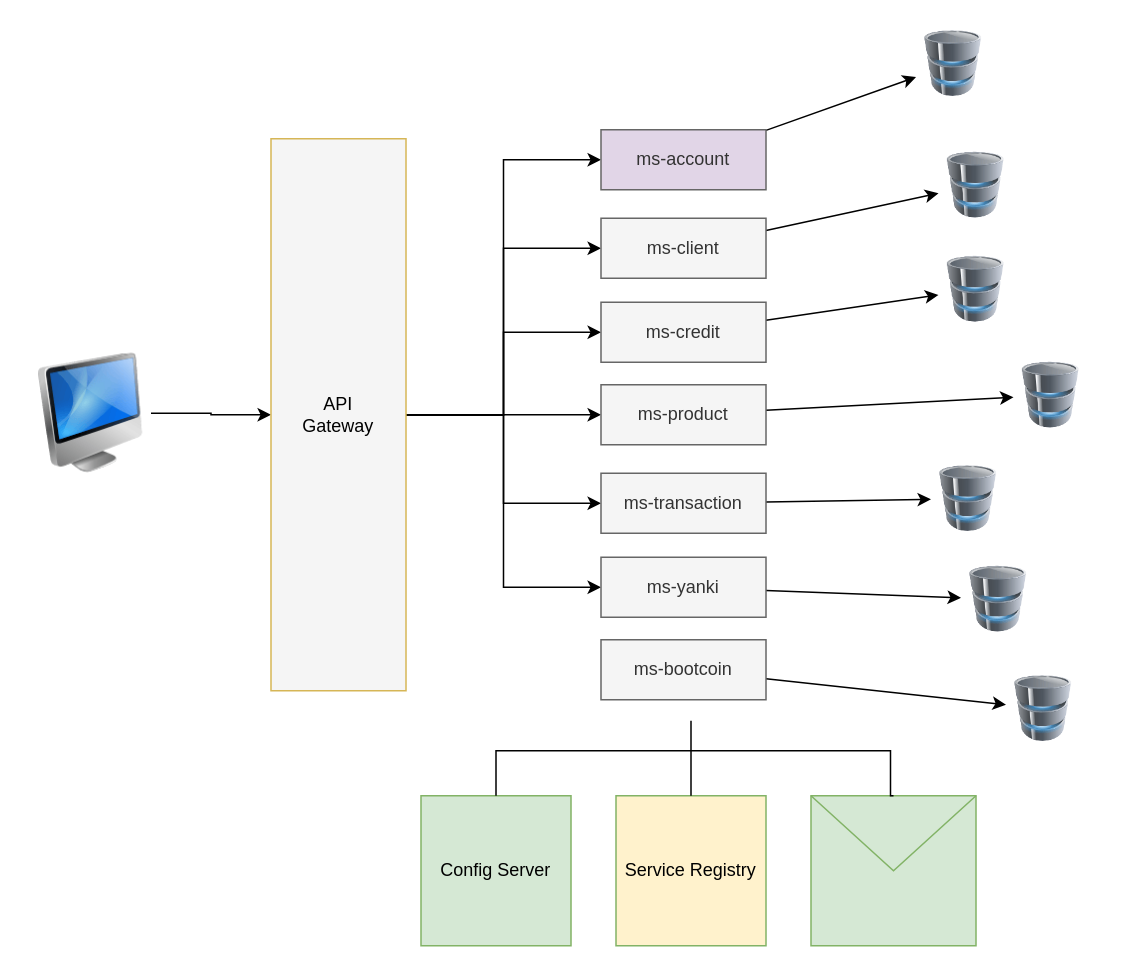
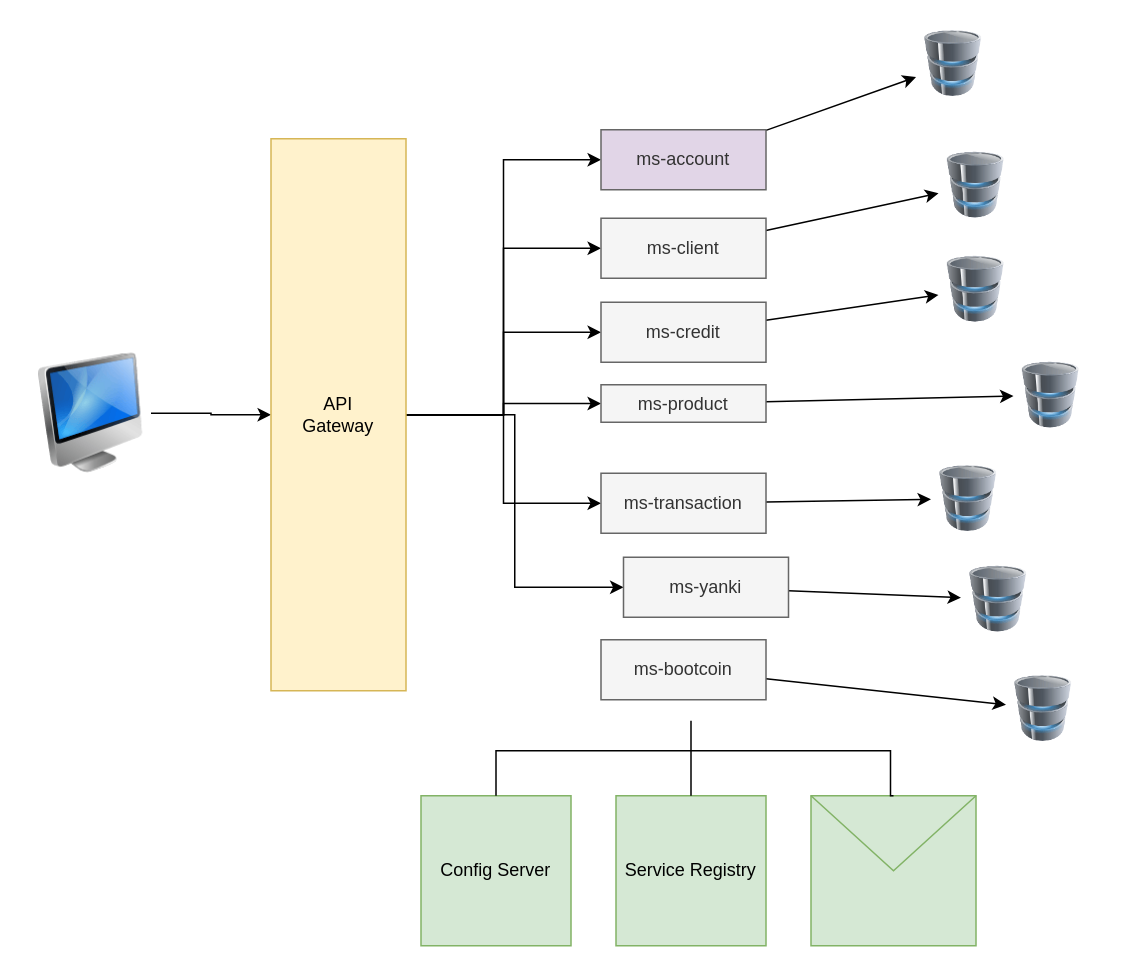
(338, 415) -> (338, 415)
(683, 415) -> (683, 404)
(683, 587) -> (706, 587)
(691, 871) -> (691, 871)
